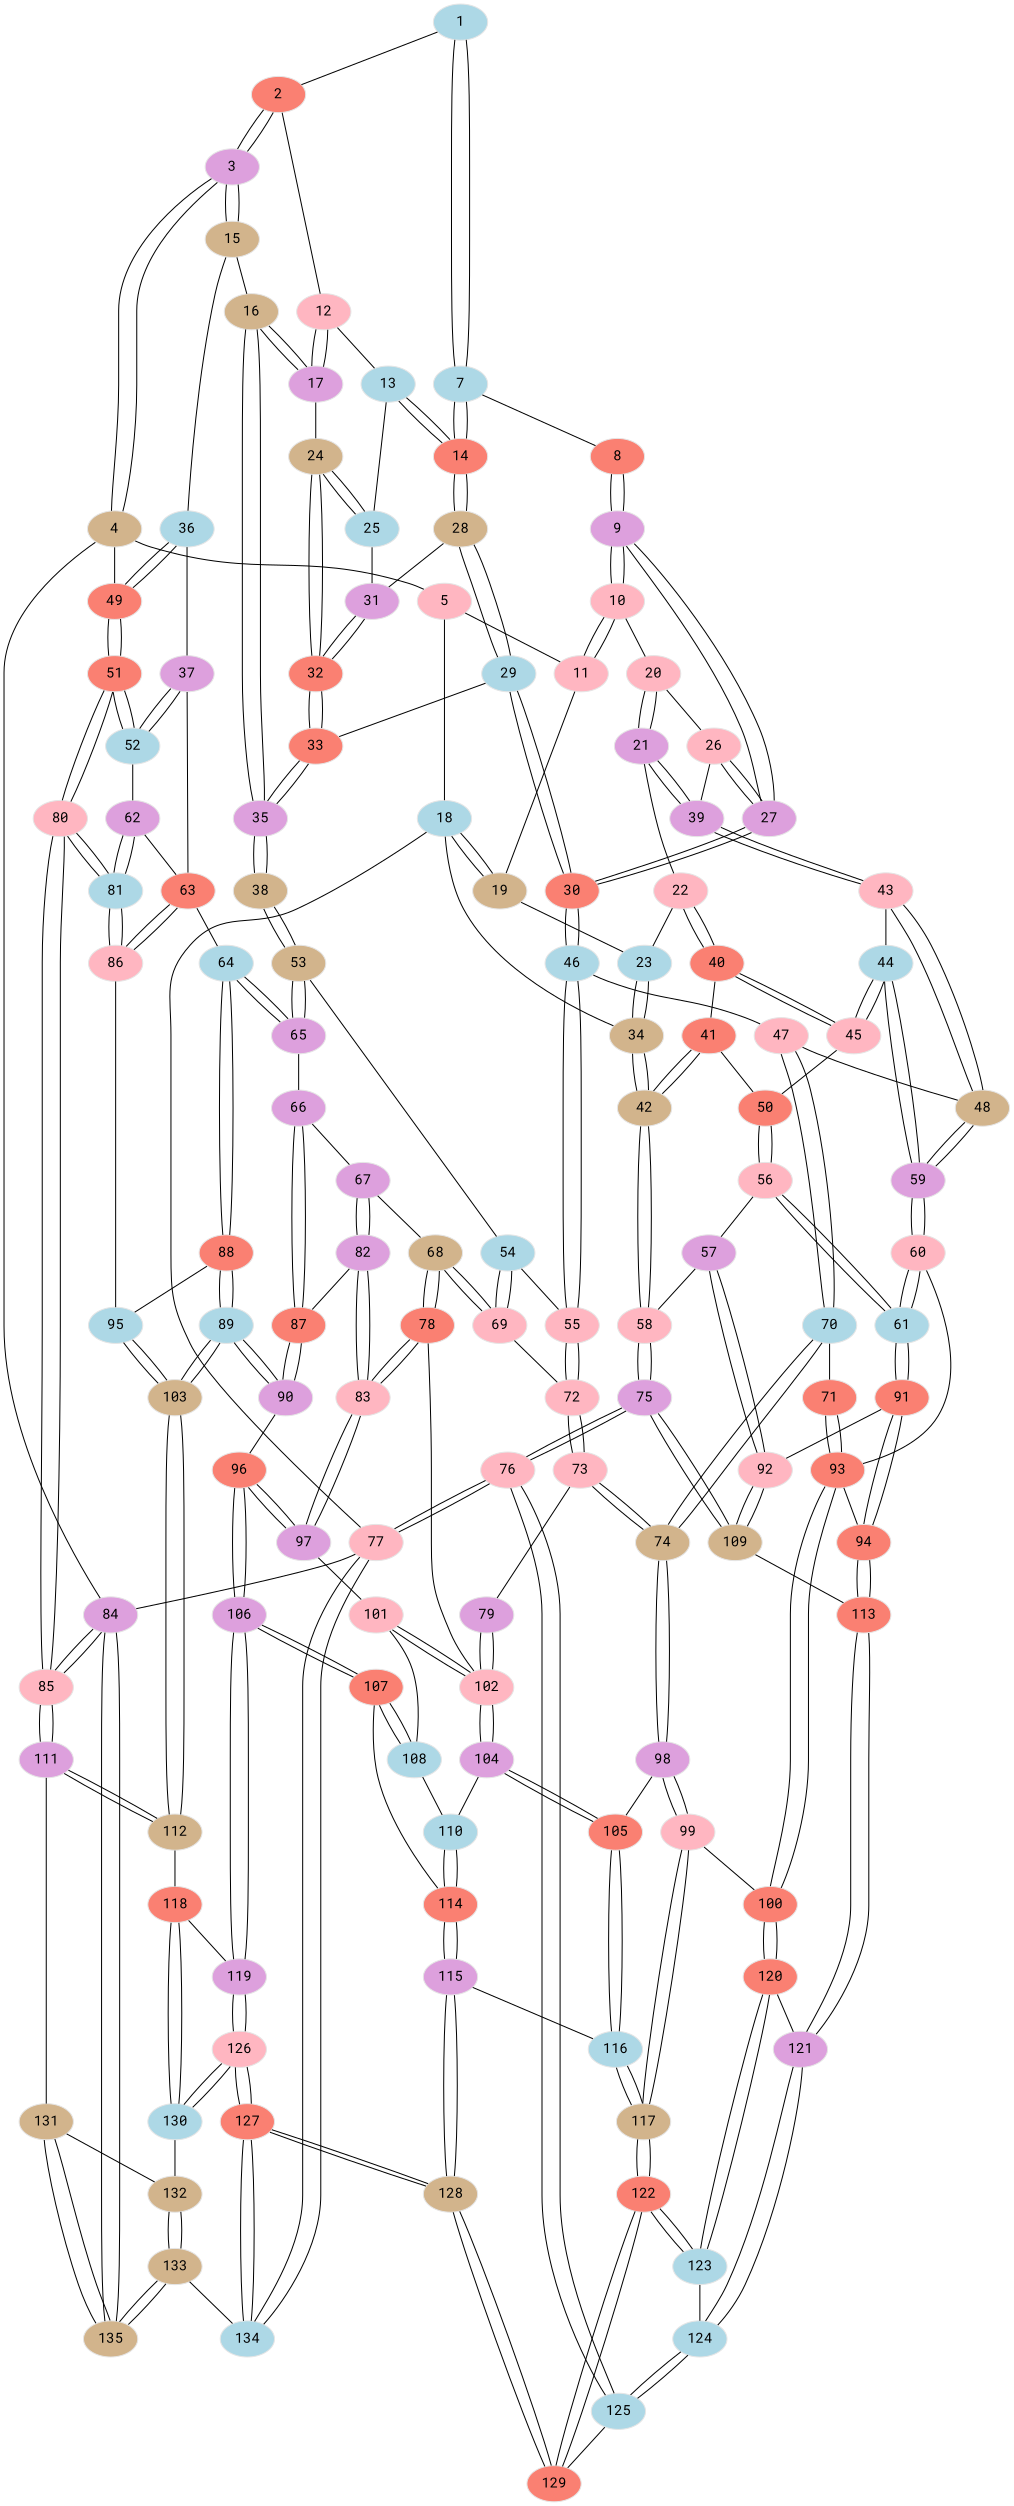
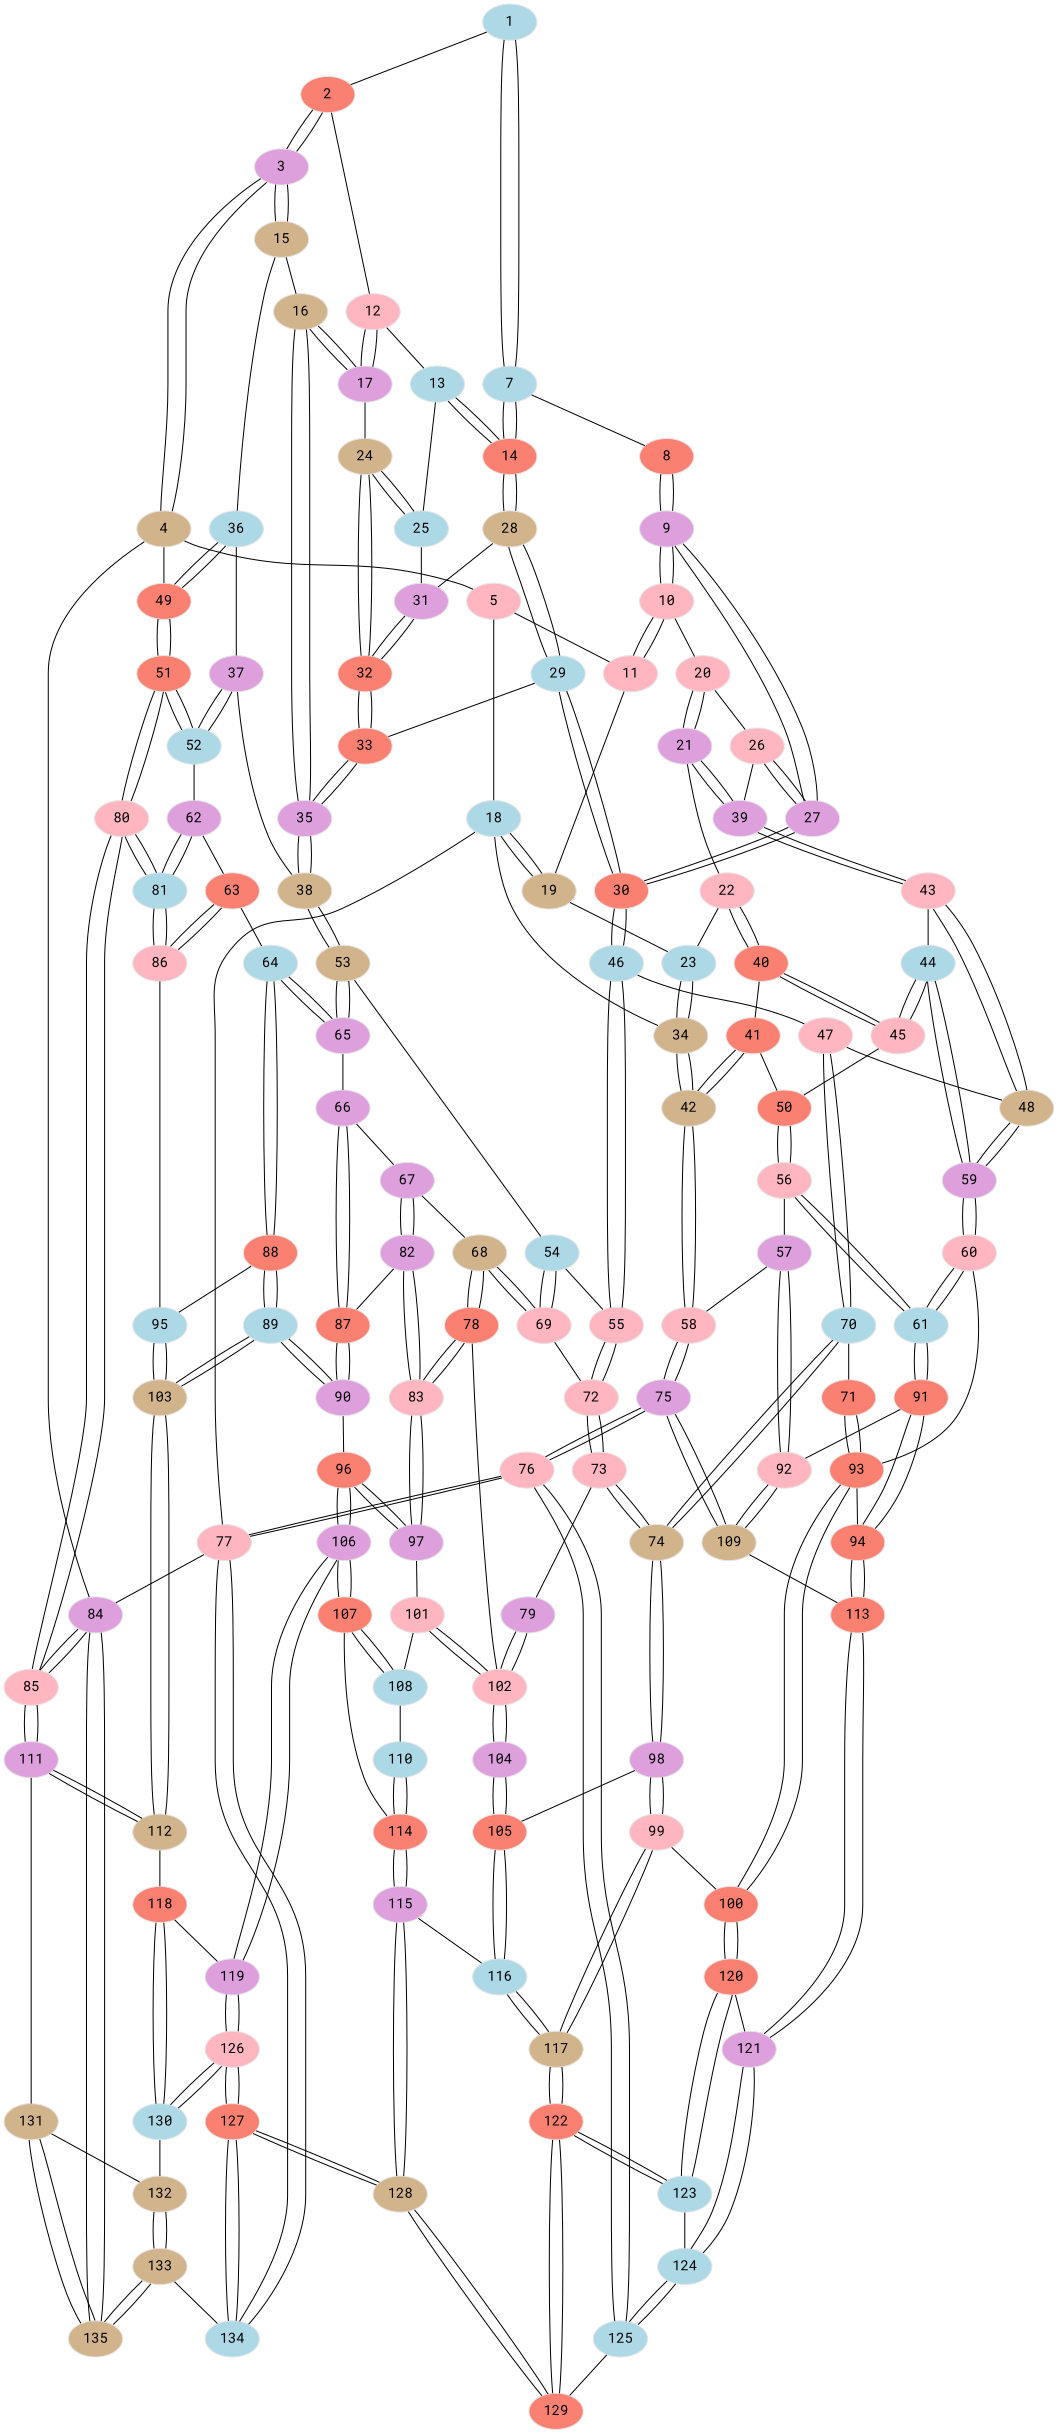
(188, 782) -> (253, 787)
(469, 1796) -> none
